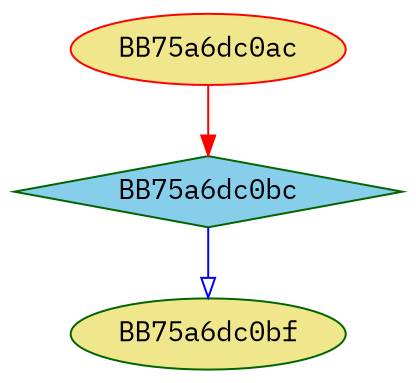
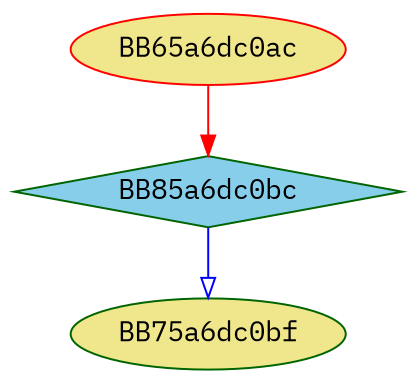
(208, 49) -> (208, 49)
(208, 192) -> (208, 192)
